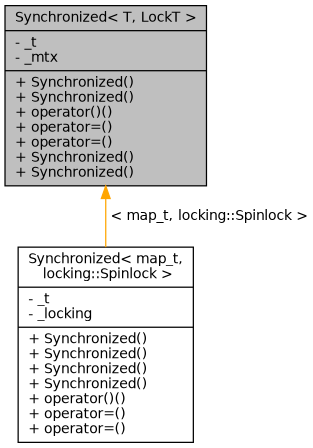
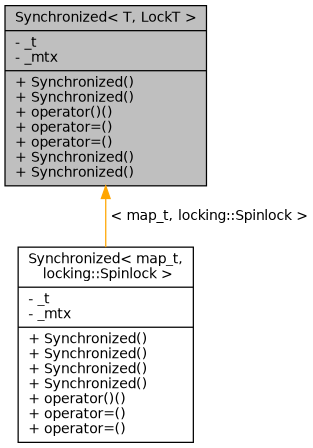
(61, 314) -> (50, 314)
